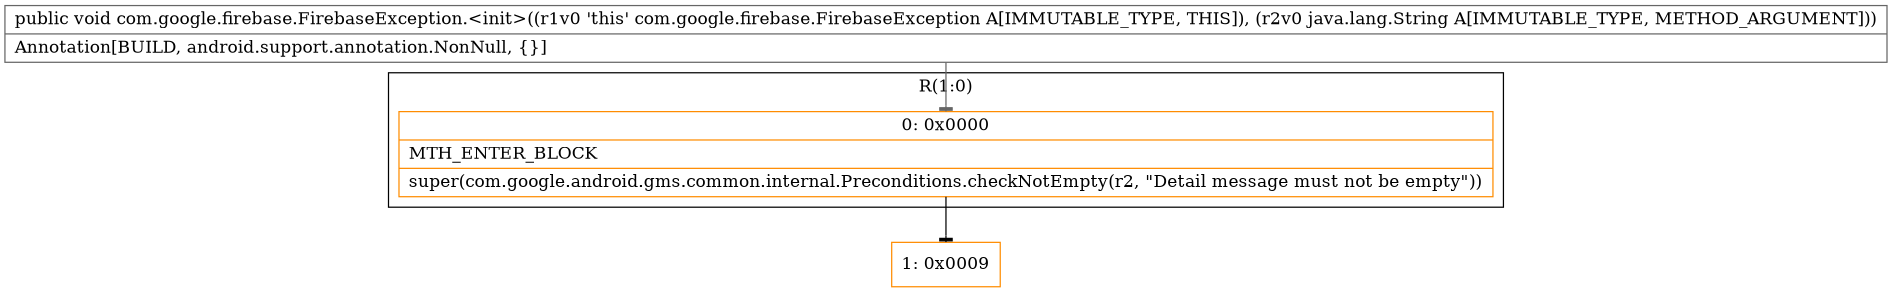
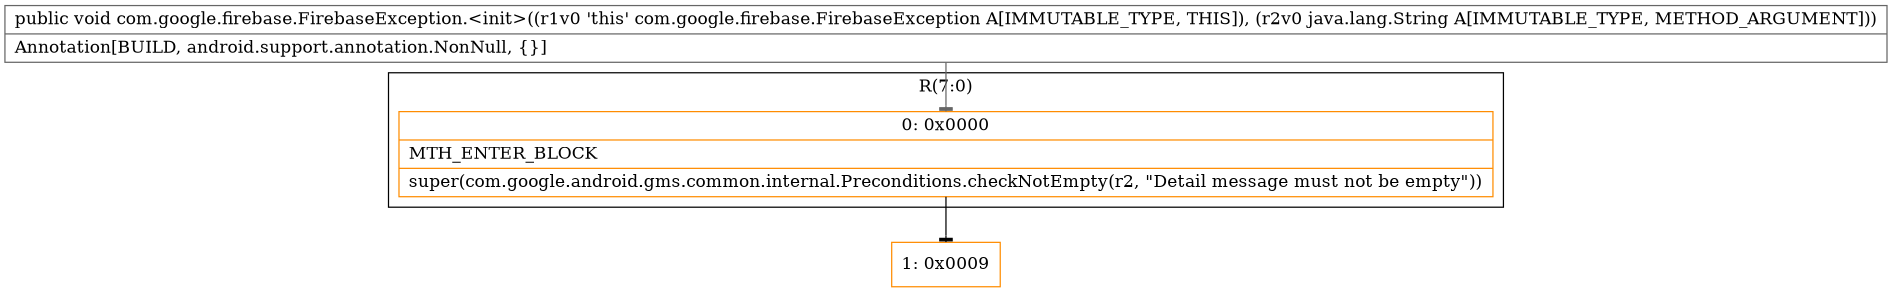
(946, 87) -> (946, 87)
